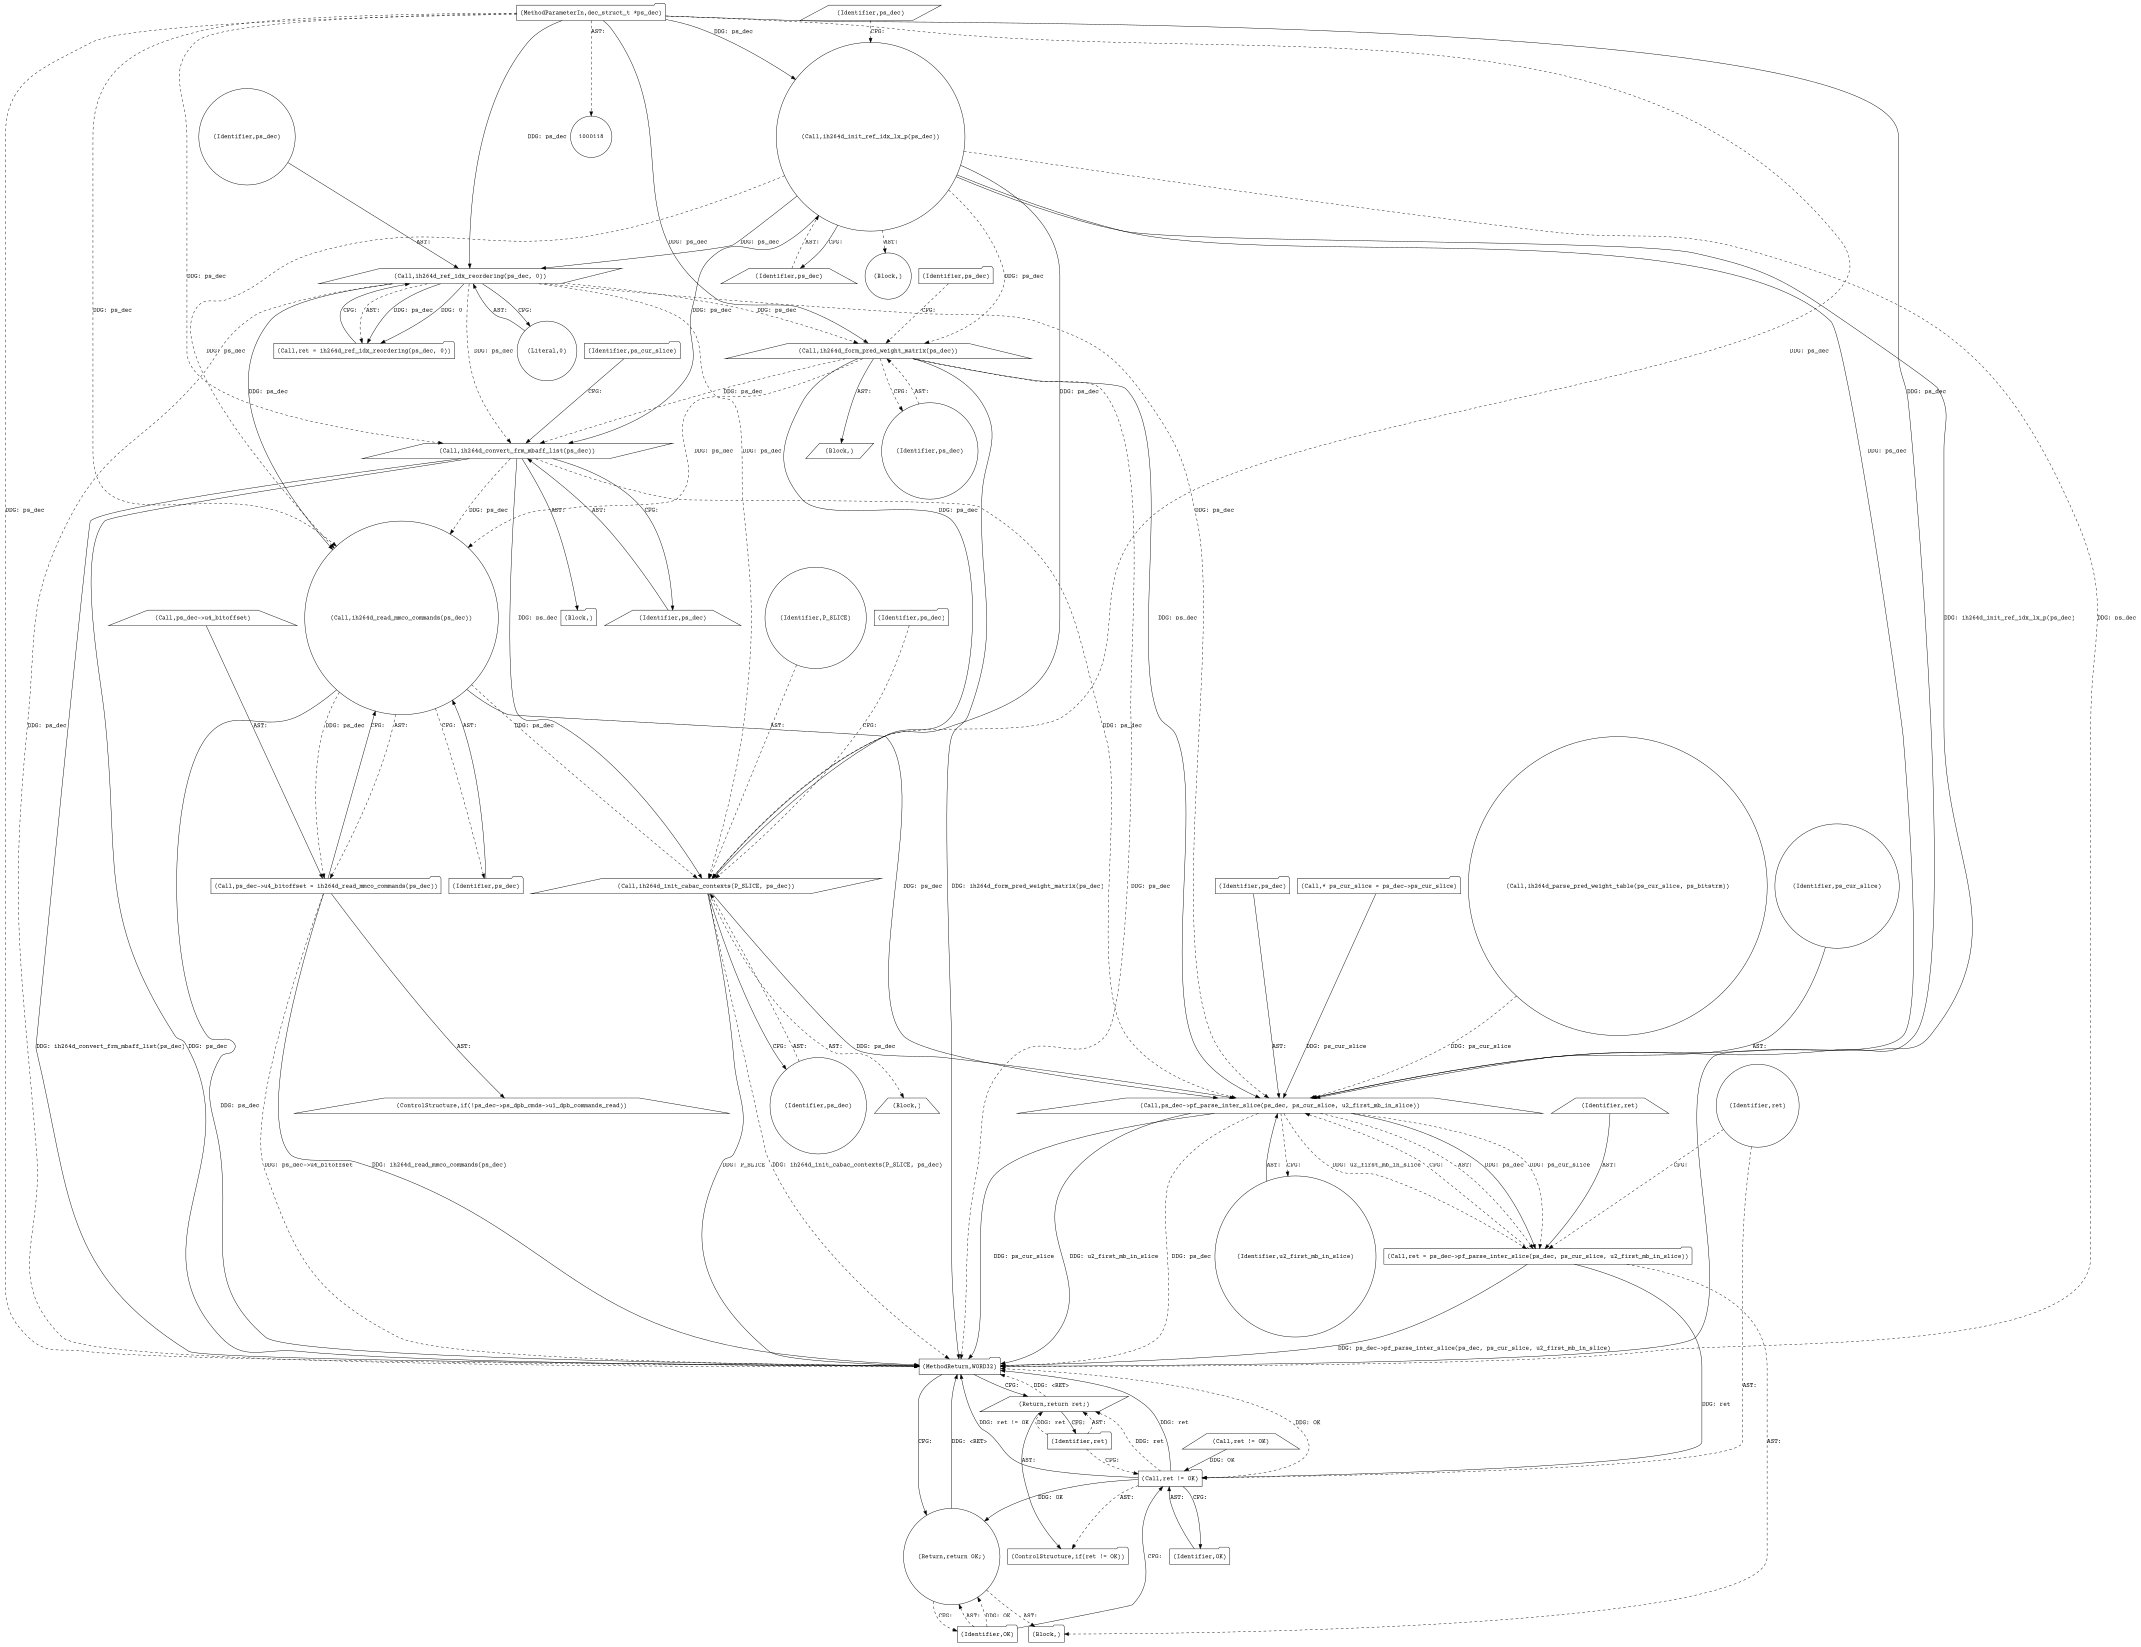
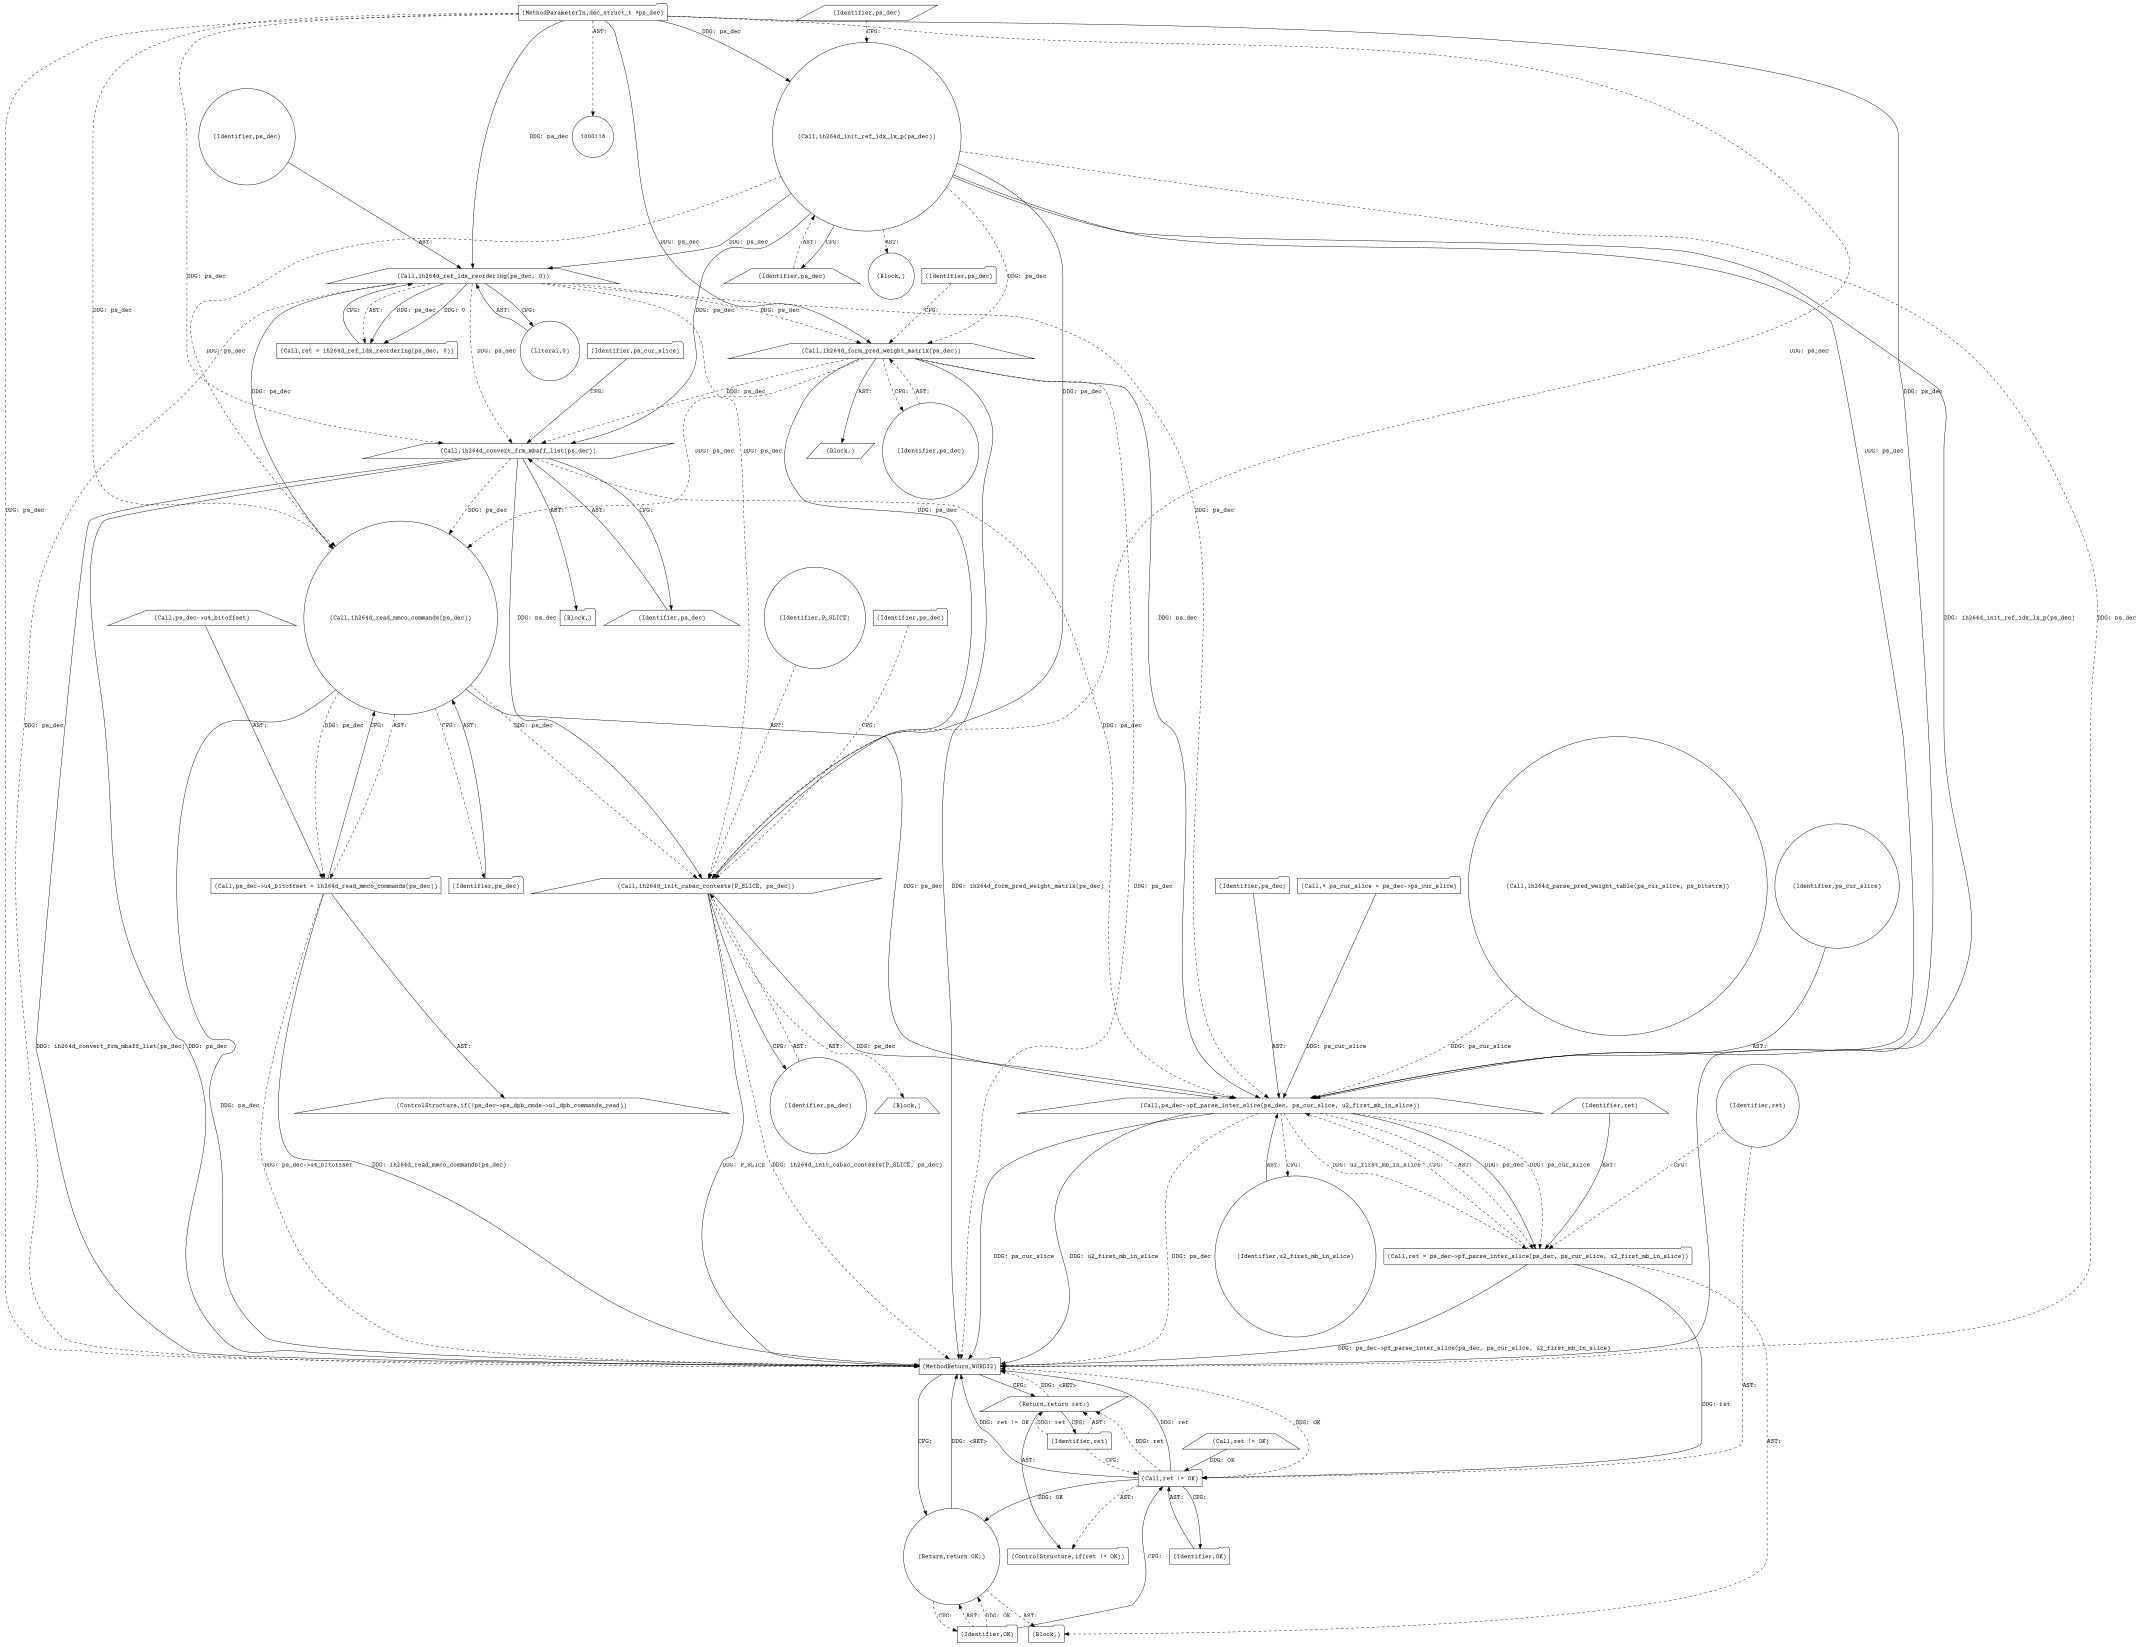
(470, 276) -> (473, 276)
